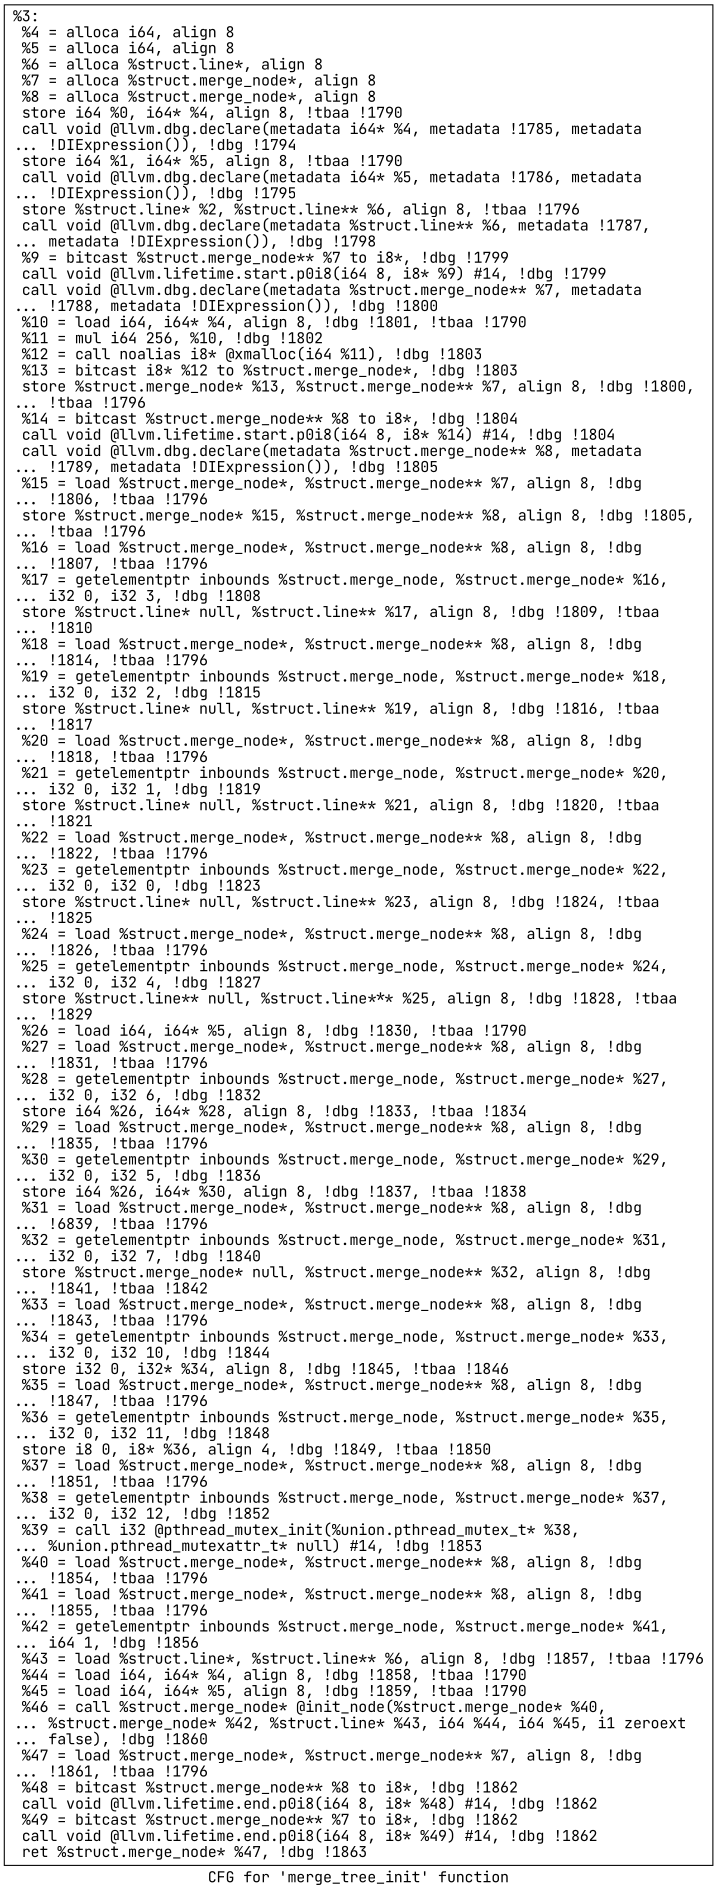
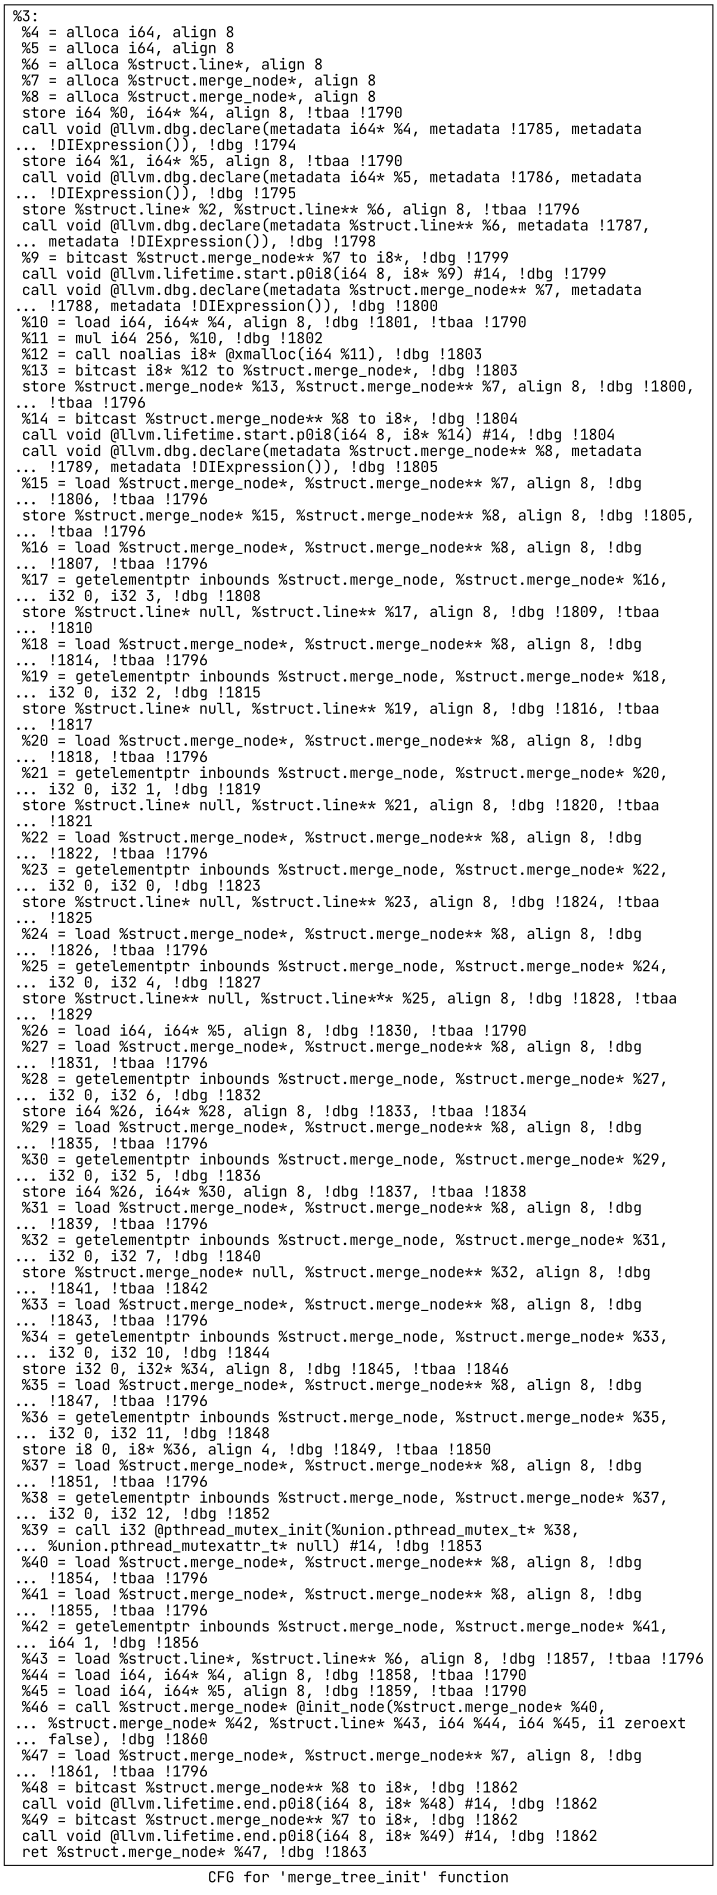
(111, 1224) -> (111, 1224)
